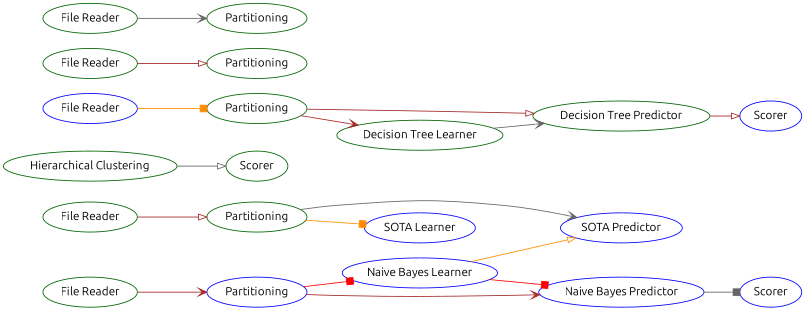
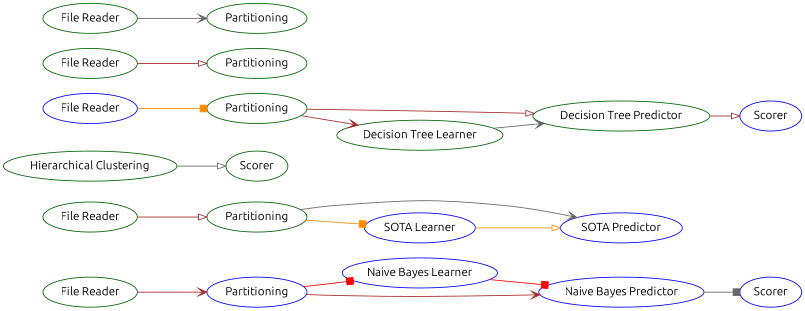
(519, 251) -> (514, 228)
